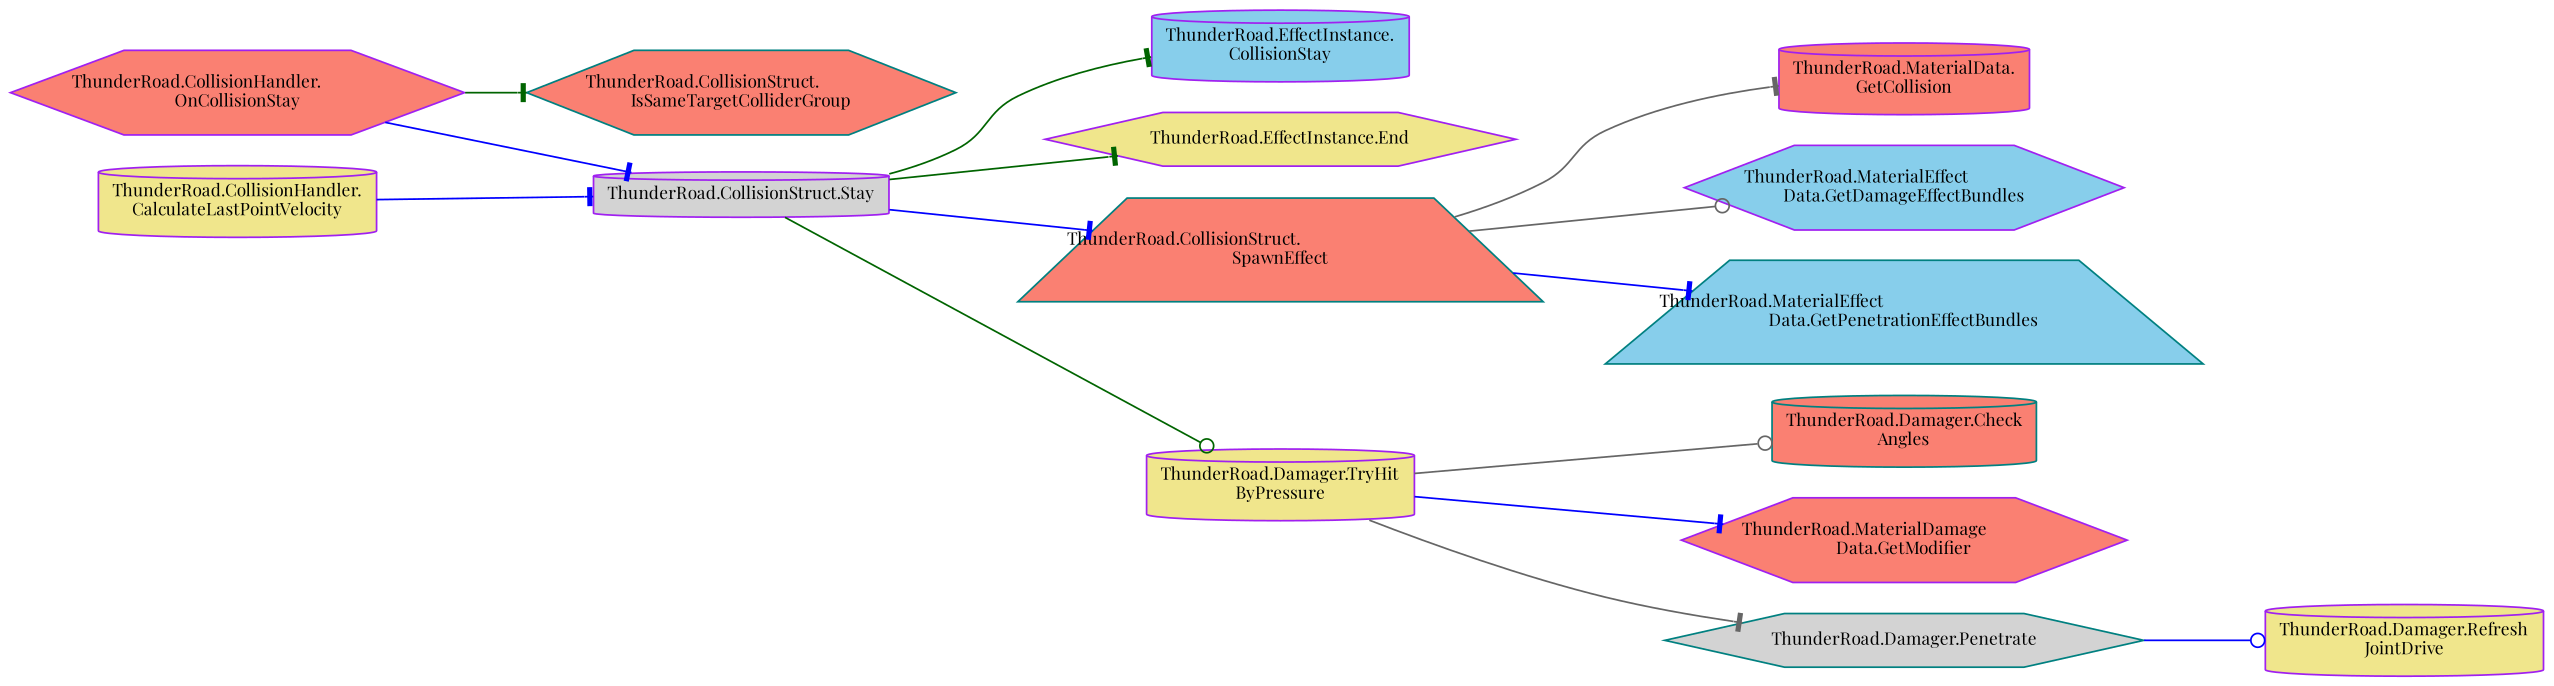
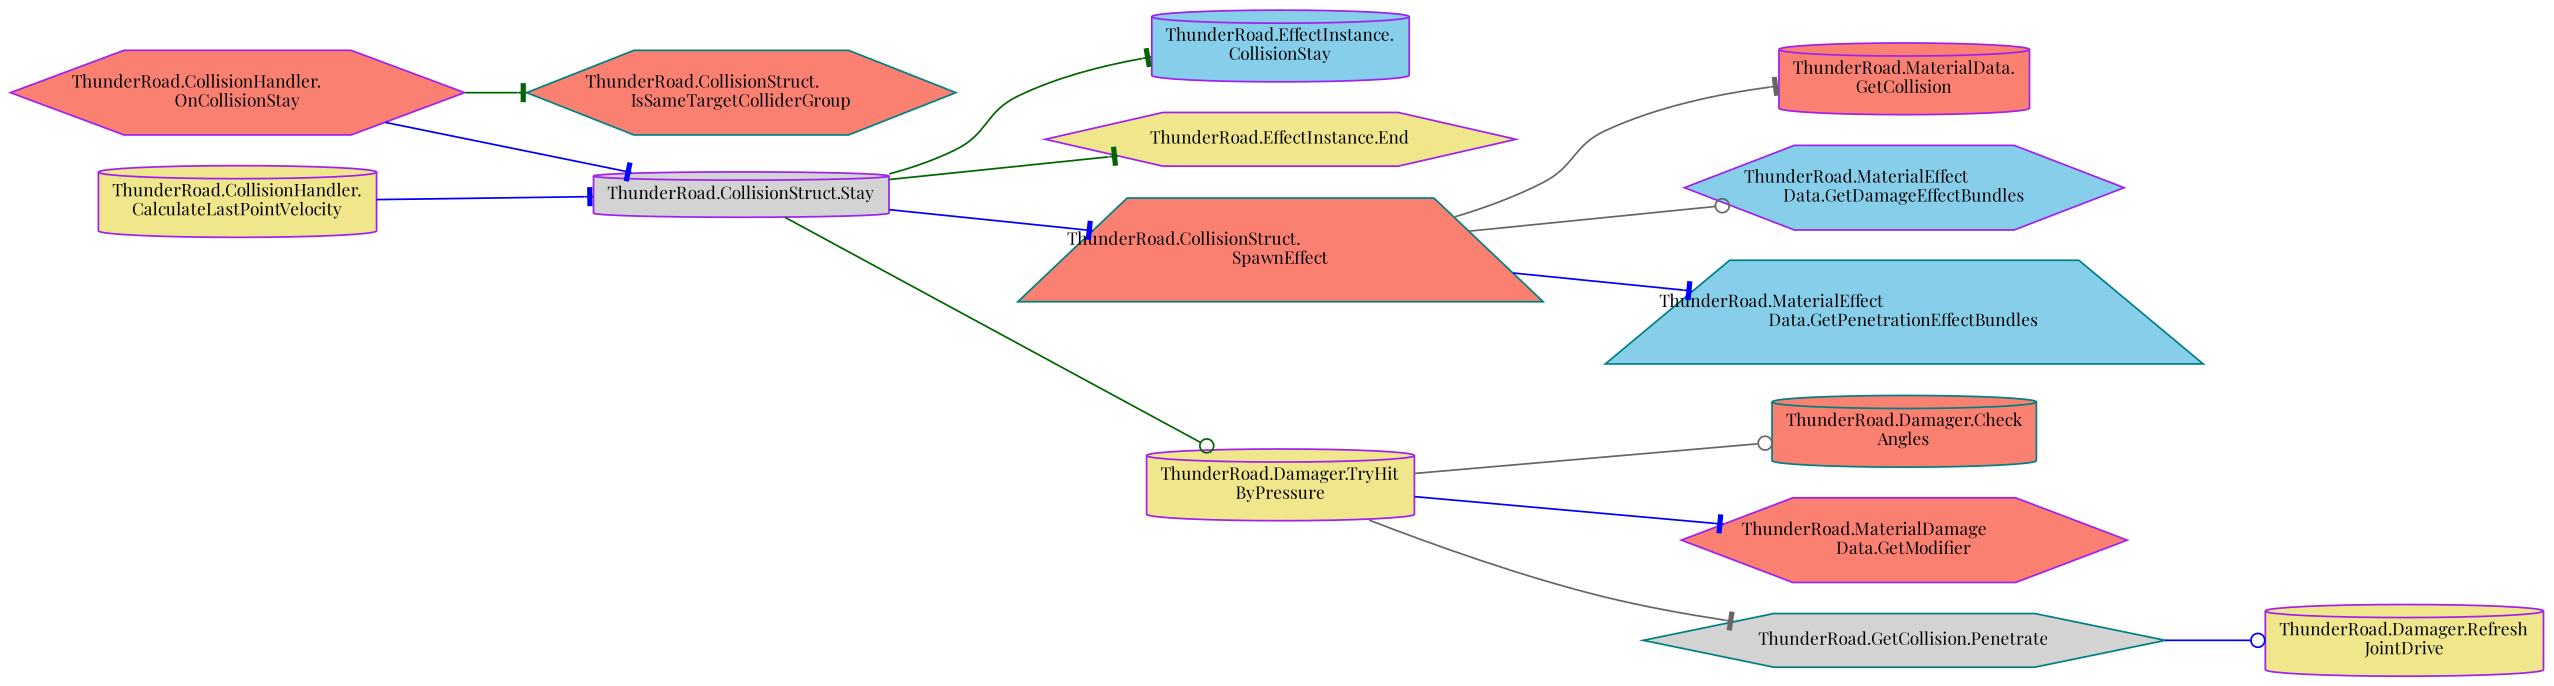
(1904, 640) -> (1904, 640)
